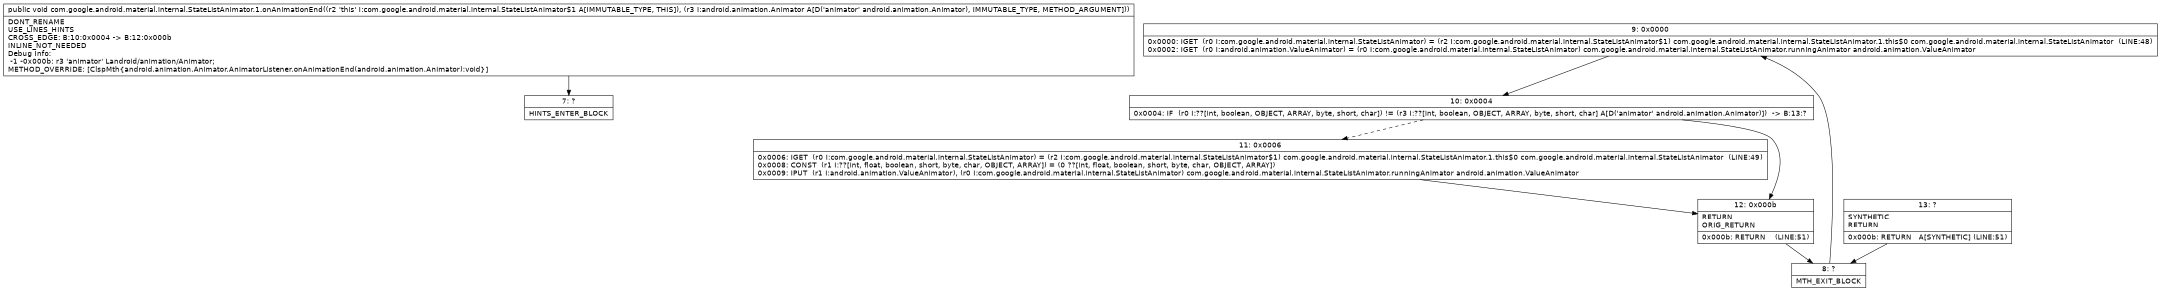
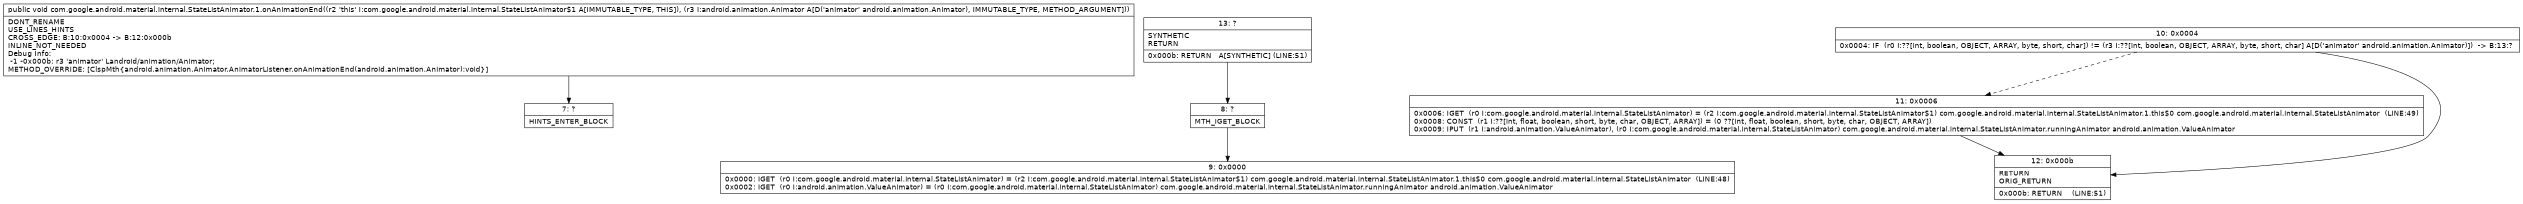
(1558, 75) -> none
(1797, 252) -> none
(1829, 281) -> (1228, 121)
